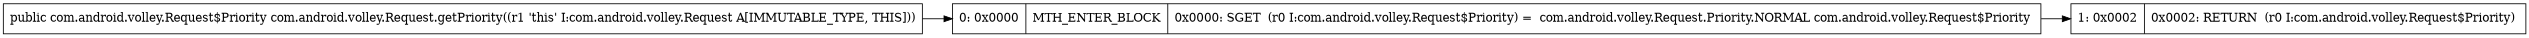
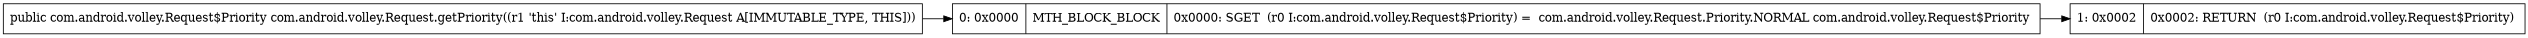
(1097, 18) -> (1096, 18)
